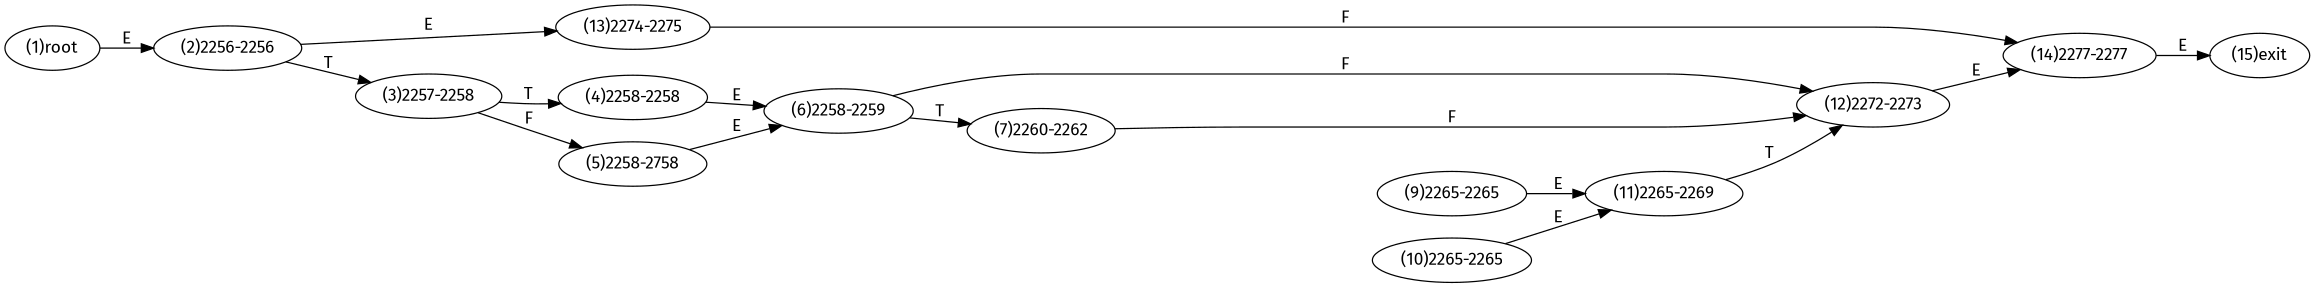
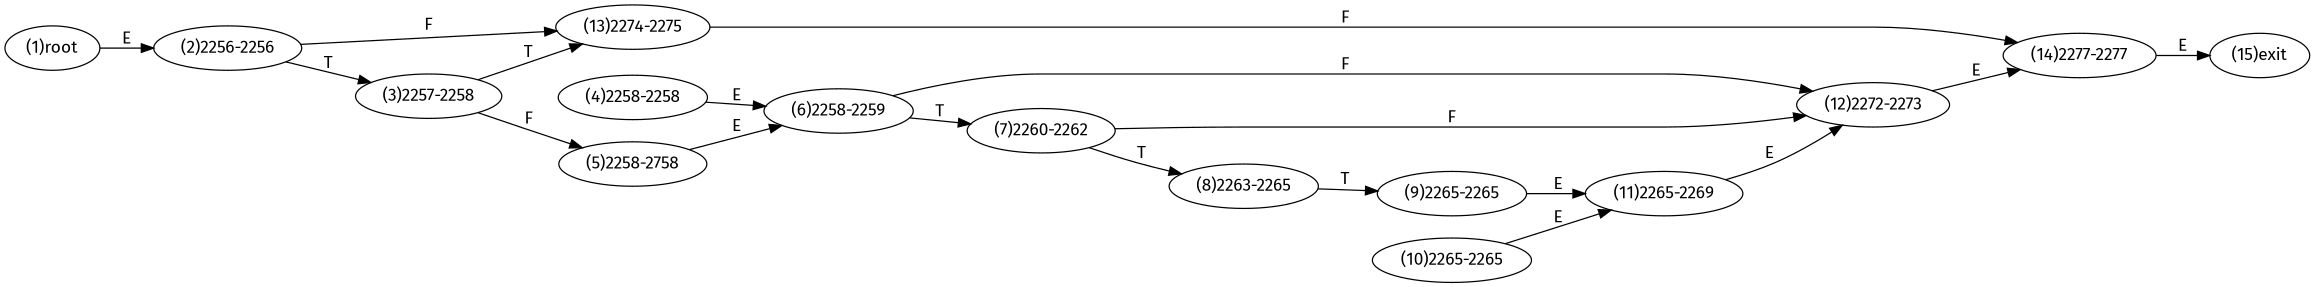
(429, 25) -> (429, 25)
(524, 104) -> (524, 64)
(1770, 154) -> (1770, 154)
none -> (1244, 186)
